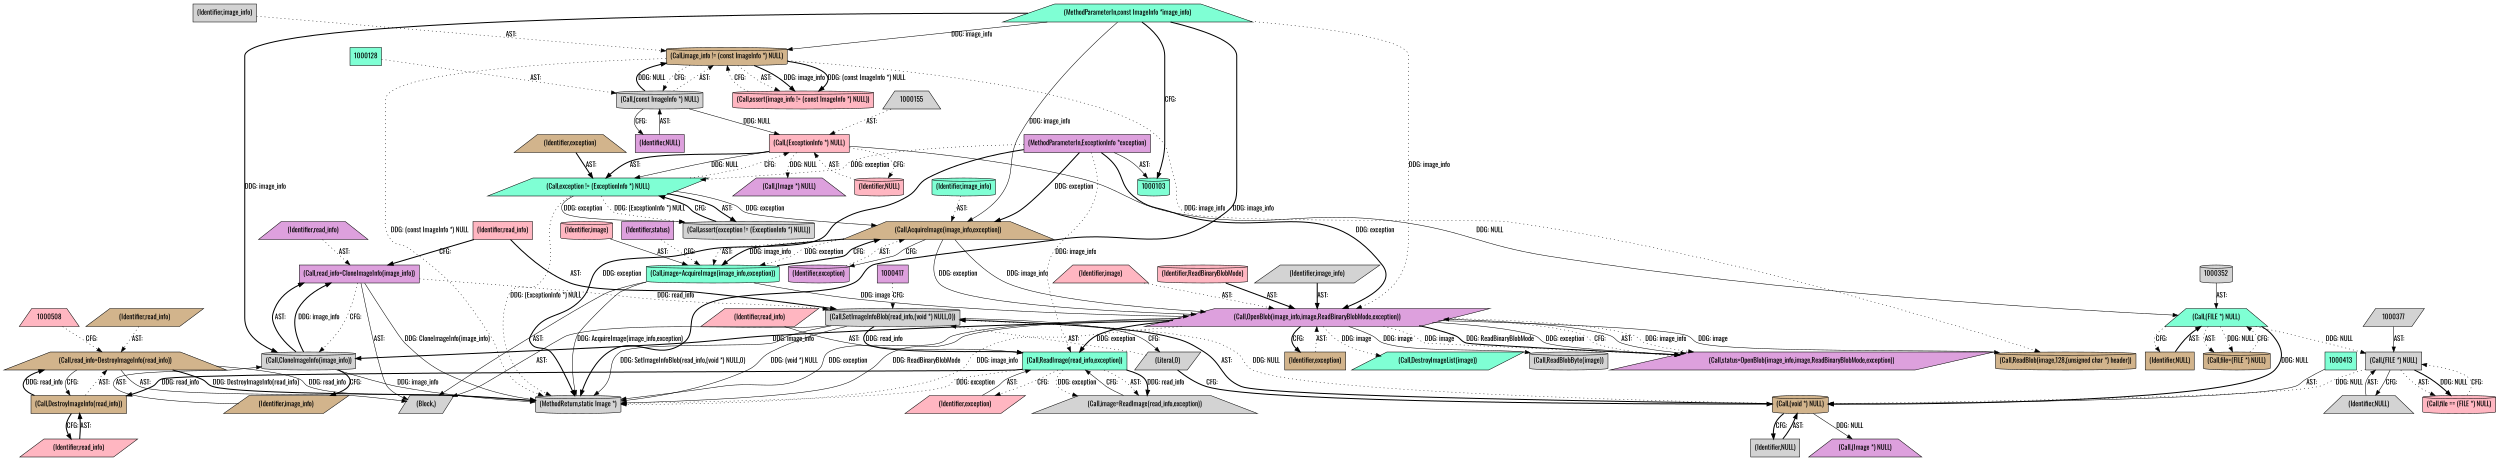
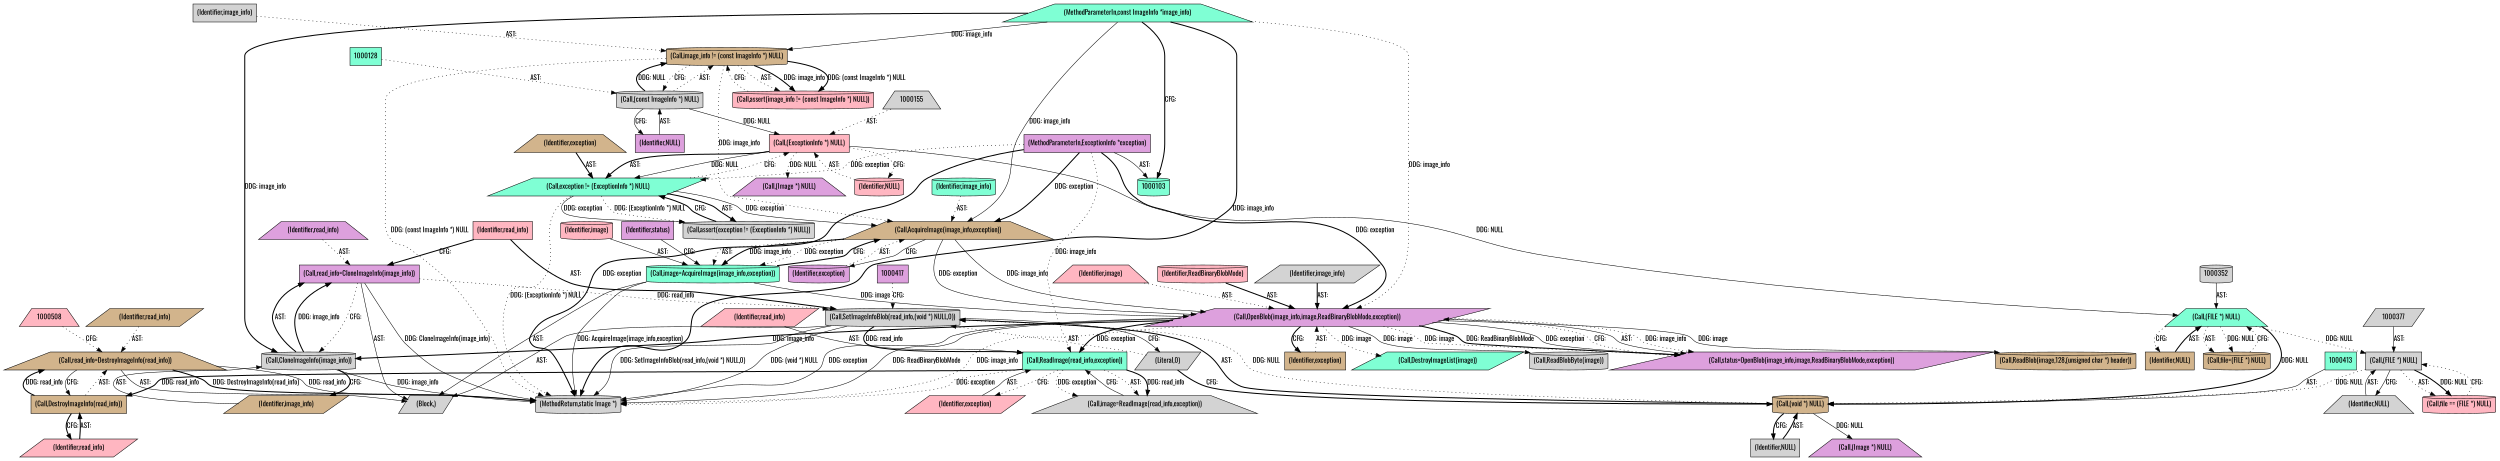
(1419, 221) -> (742, 198)
(678, 251) -> (678, 251)
